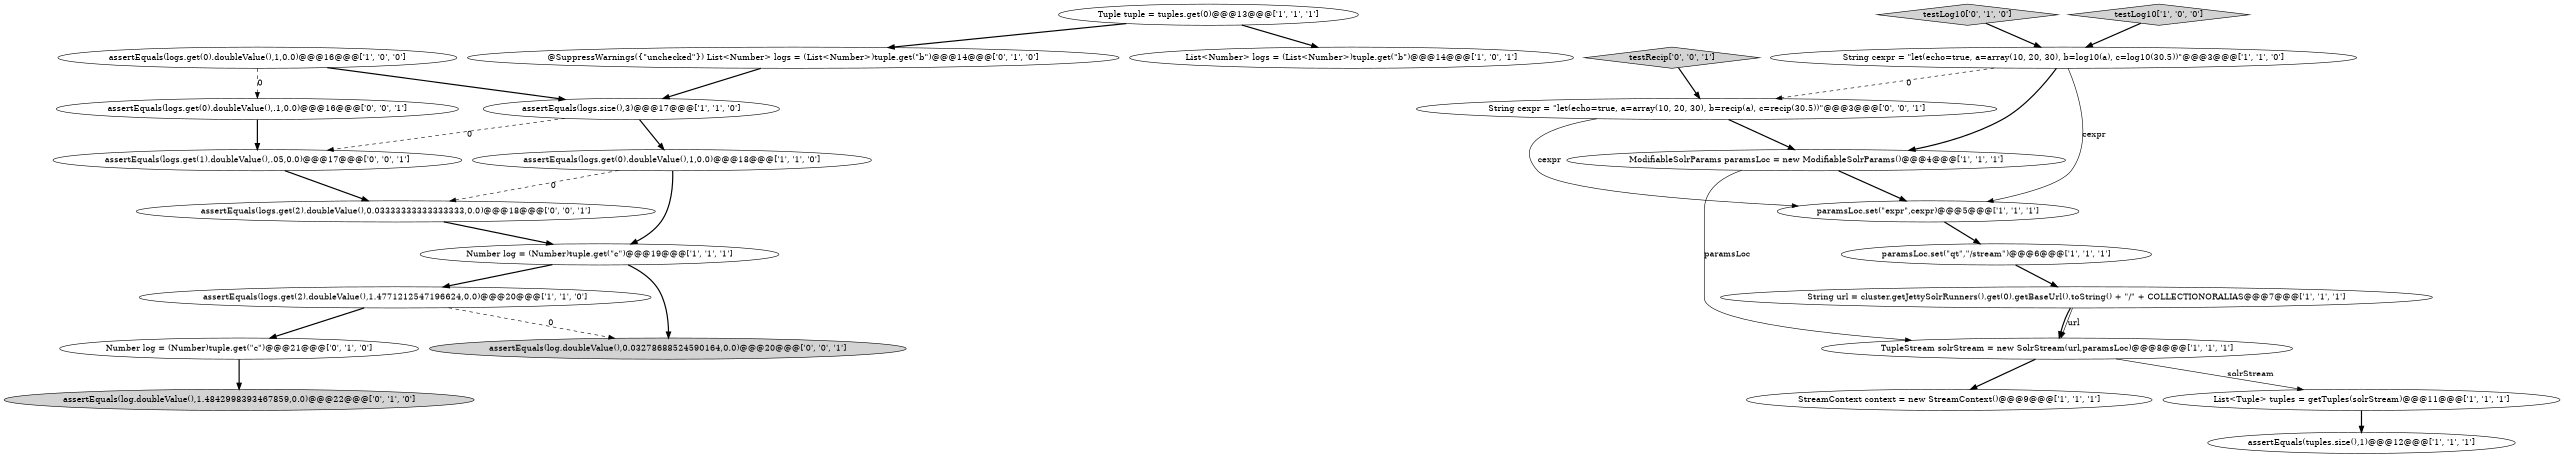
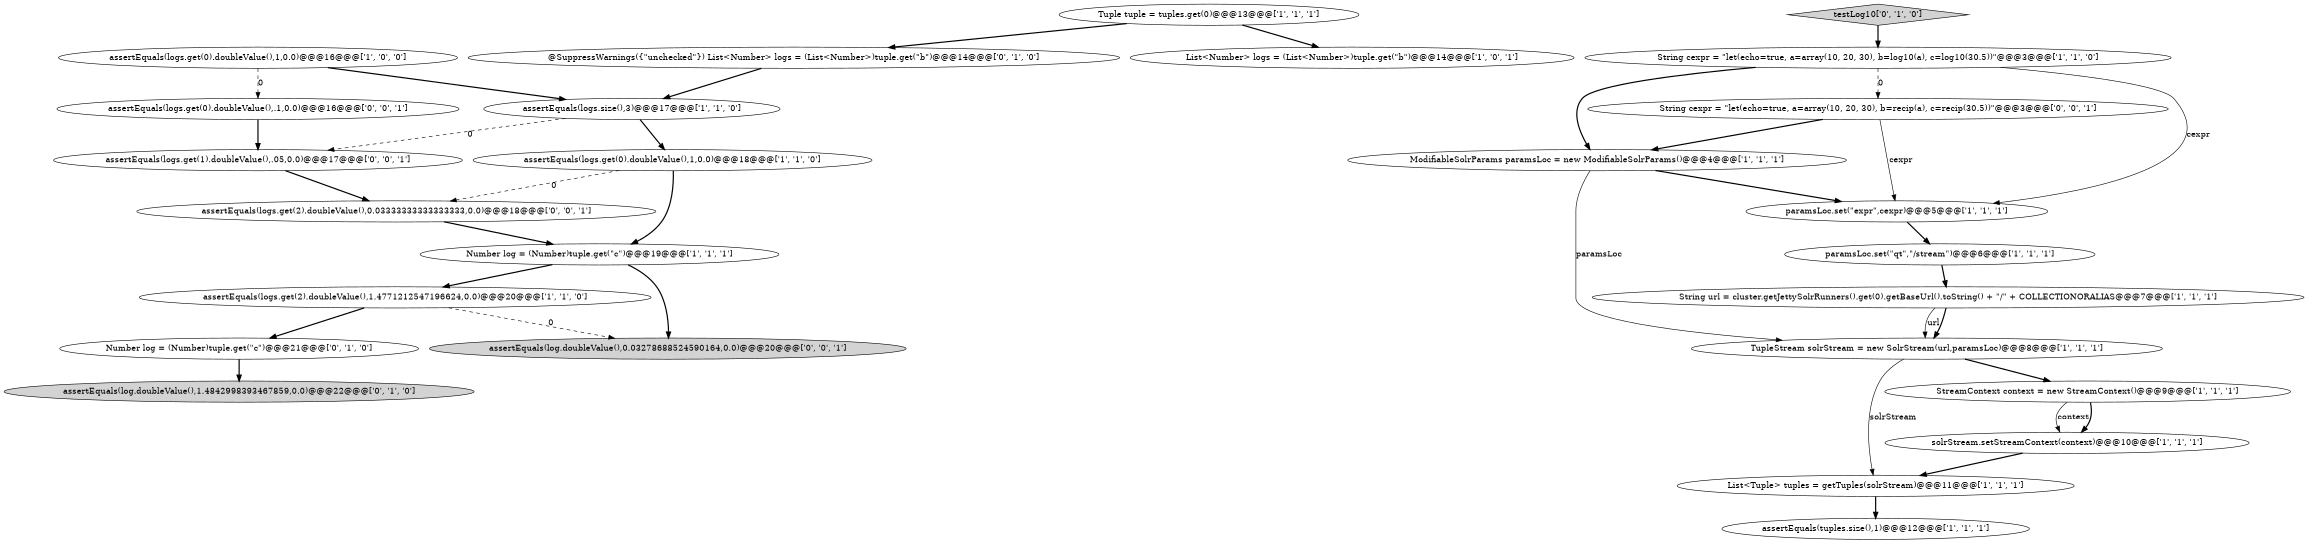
(2159, 15) -> none
(1672, 58) -> none
none -> (2067, 443)
